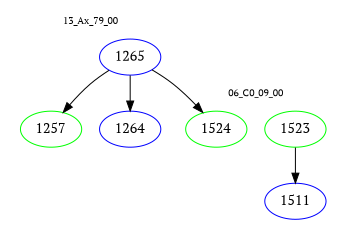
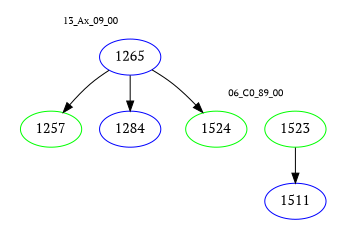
(91, 22) -> (91, 22)
(256, 94) -> (256, 94)
(130, 129) -> (130, 129)
